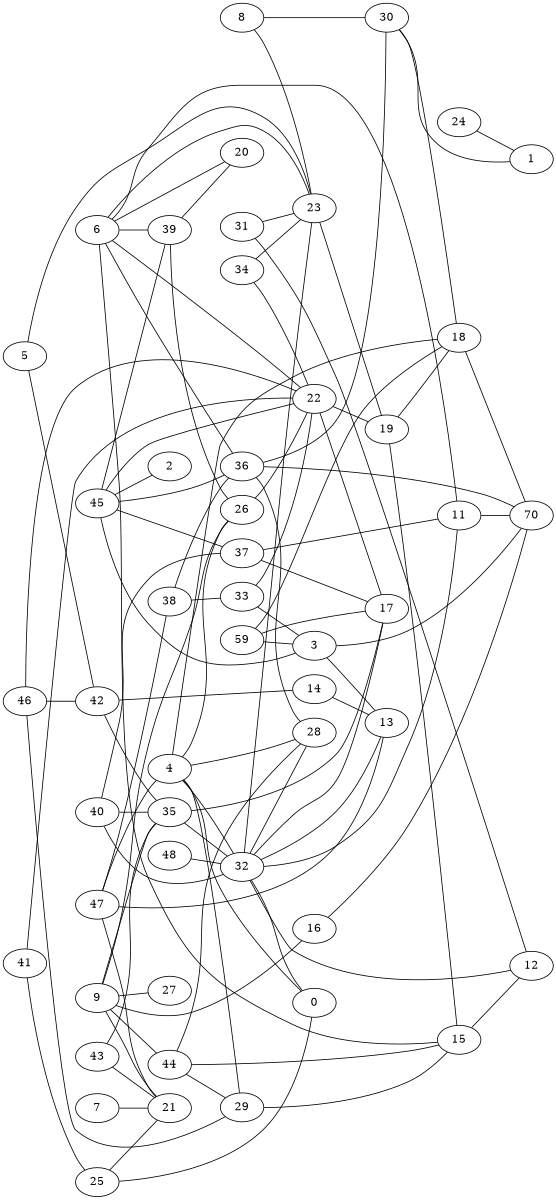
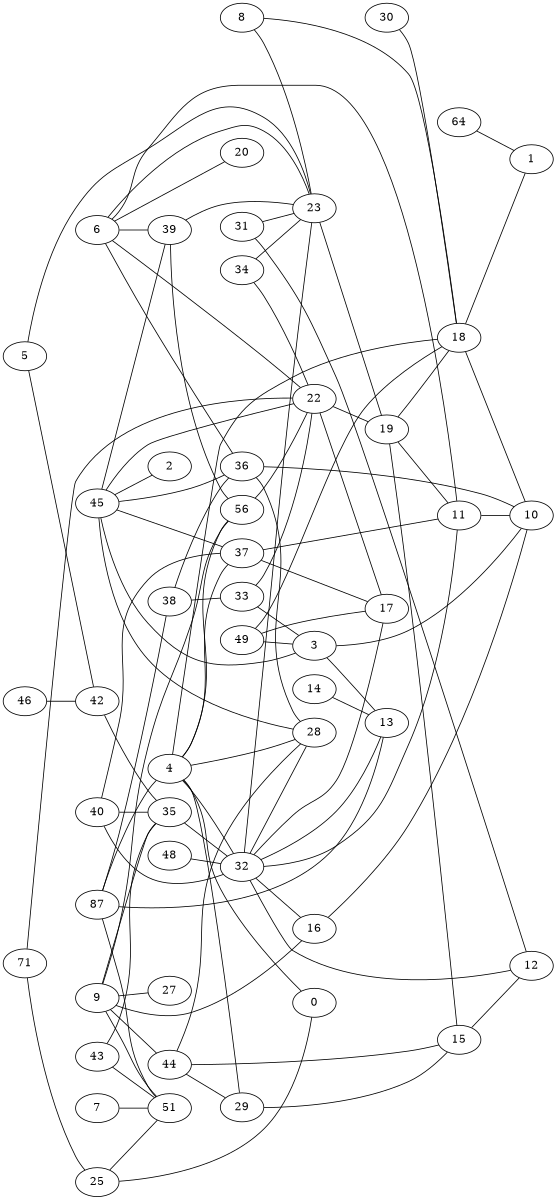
(315, 18) -> (411, 80)
(459, 122) -> (459, 122)
(435, 141) -> (495, 248)
(206, 191) -> (238, 202)
(373, 272) -> none
(56, 420) -> none
none -> (423, 473)
(242, 510) -> (242, 510)
(532, 515) -> (532, 515)
none -> (208, 610)
(242, 640) -> (242, 640)
none -> (147, 658)
(210, 695) -> none
(125, 742) -> none
(329, 760) -> none
(97, 905) -> (97, 905)
(277, 939) -> (278, 898)
(25, 963) -> (25, 963)
(54, 1003) -> none
(170, 1108) -> (170, 1108)
